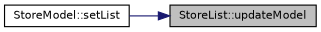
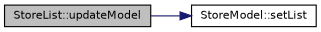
(144, 16) -> (165, 16)
